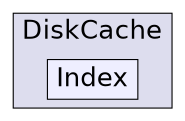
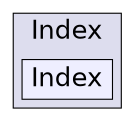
(93, 32) -> (67, 32)
